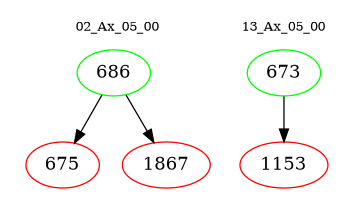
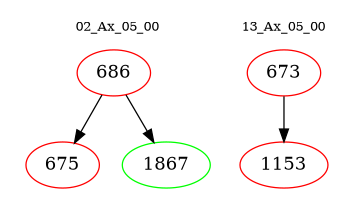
(114, 73) -> (114, 73)
(284, 73) -> (284, 73)
(166, 165) -> (166, 165)
